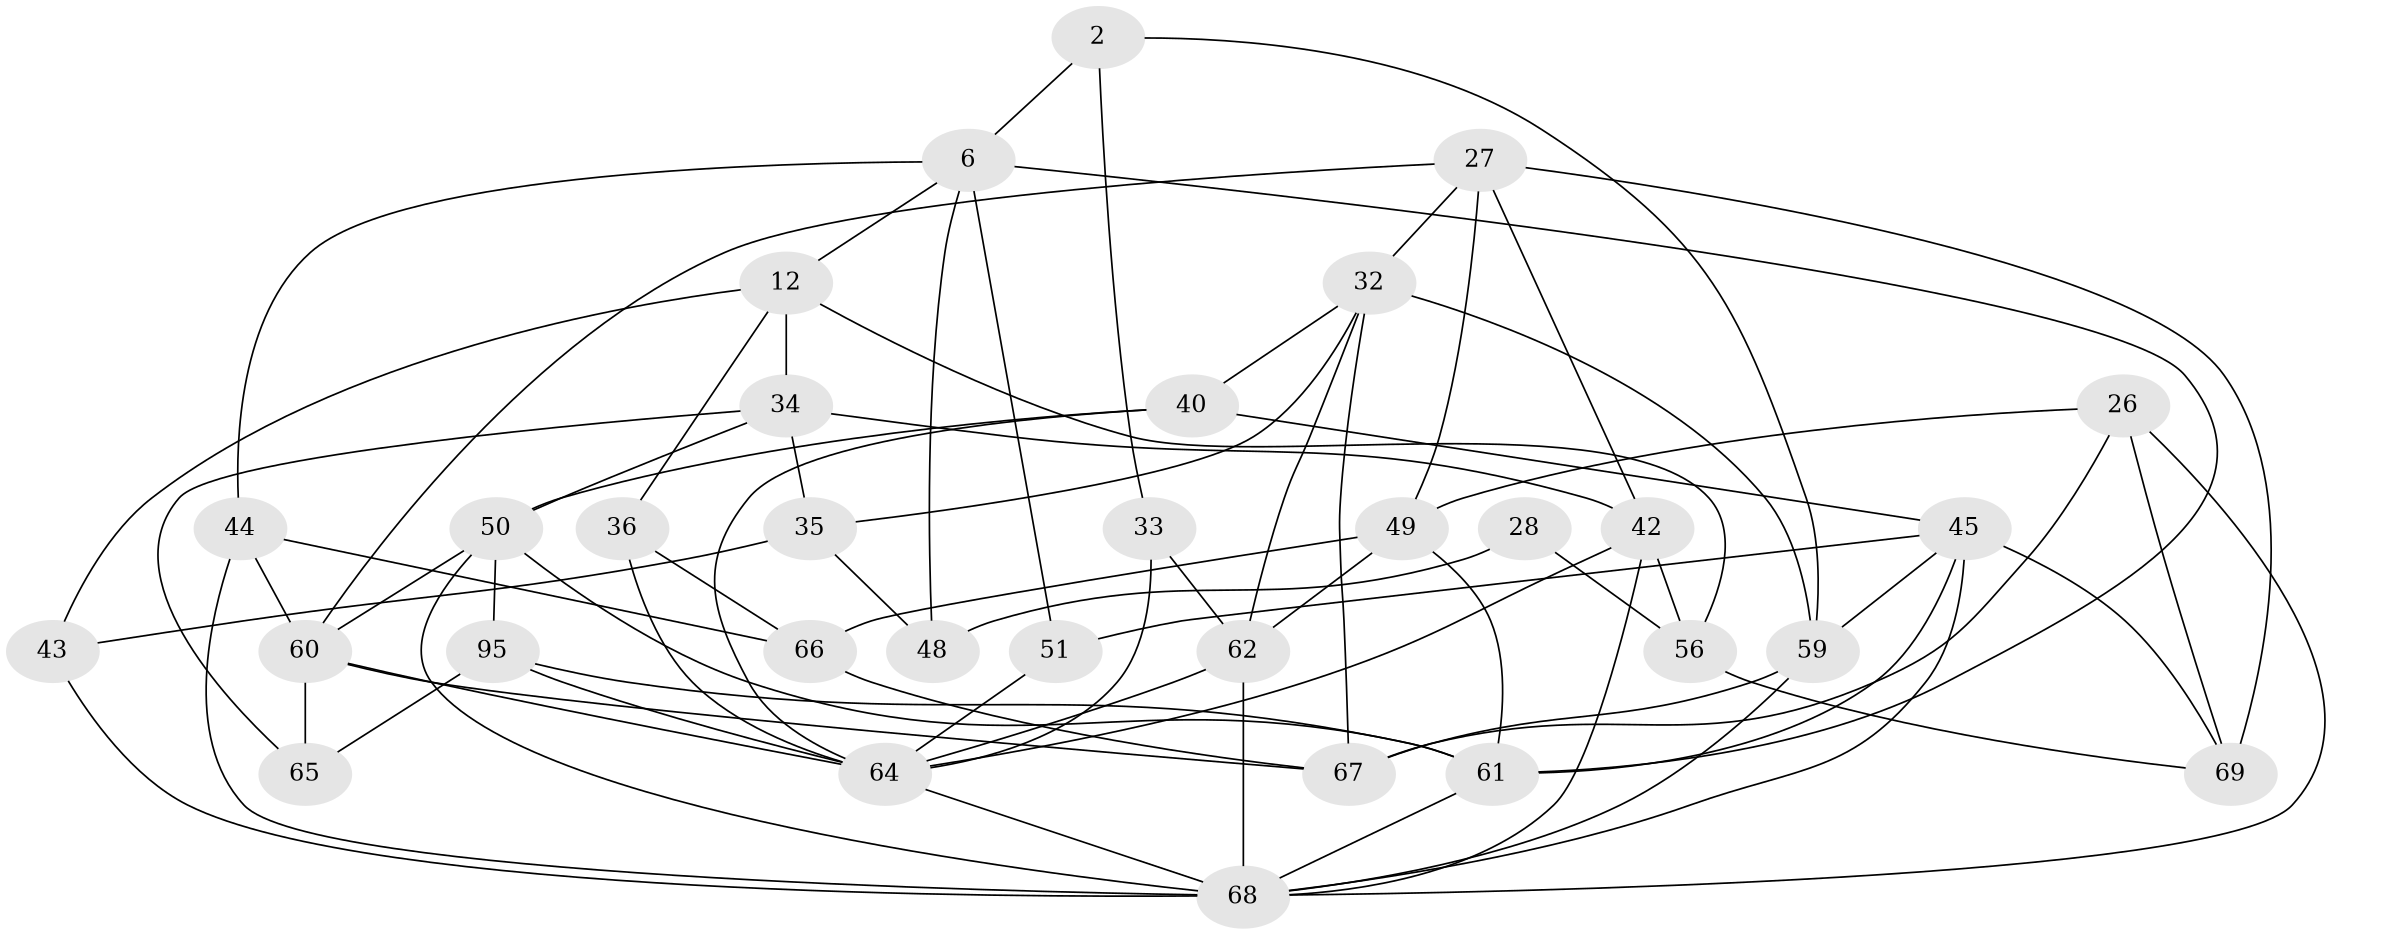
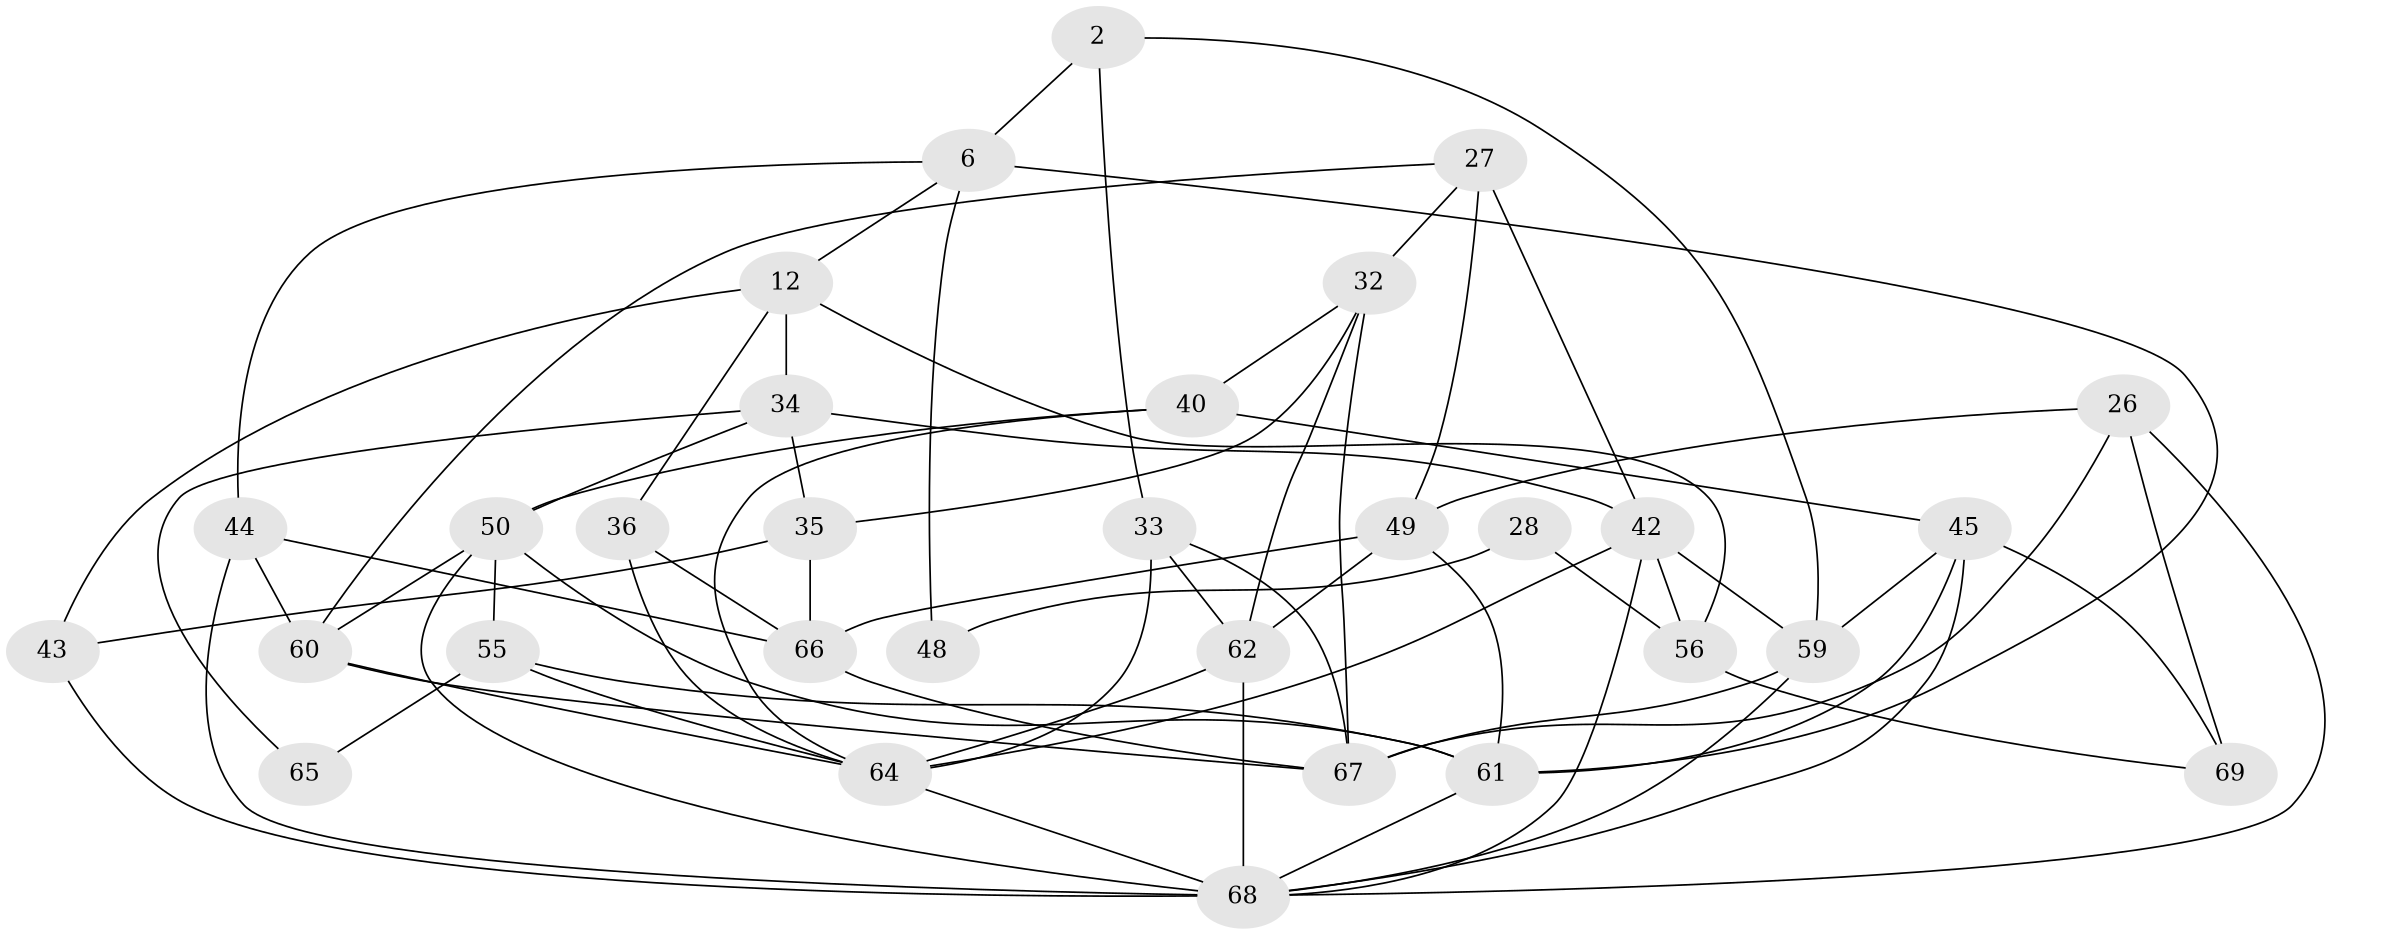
(2071, 286) -> none
(1659, 407) -> (1730, 590)
(871, 590) -> (810, 590)
none -> (1306, 623)
(493, 652) -> (493, 652)
(1056, 652) -> none
(305, 713) -> none
